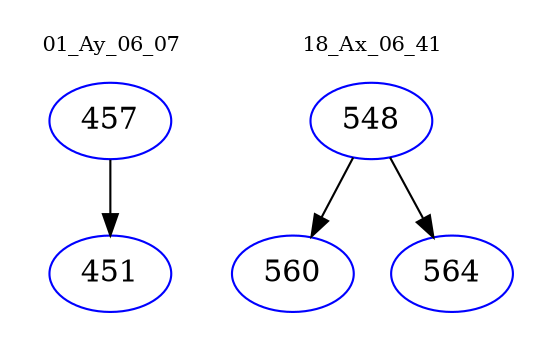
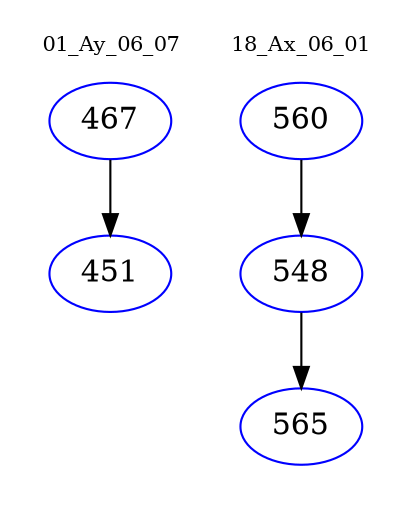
(372, 46) -> (301, 46)
(110, 121) -> (110, 121)
(337, 187) -> (301, 187)
(452, 274) -> (301, 427)
